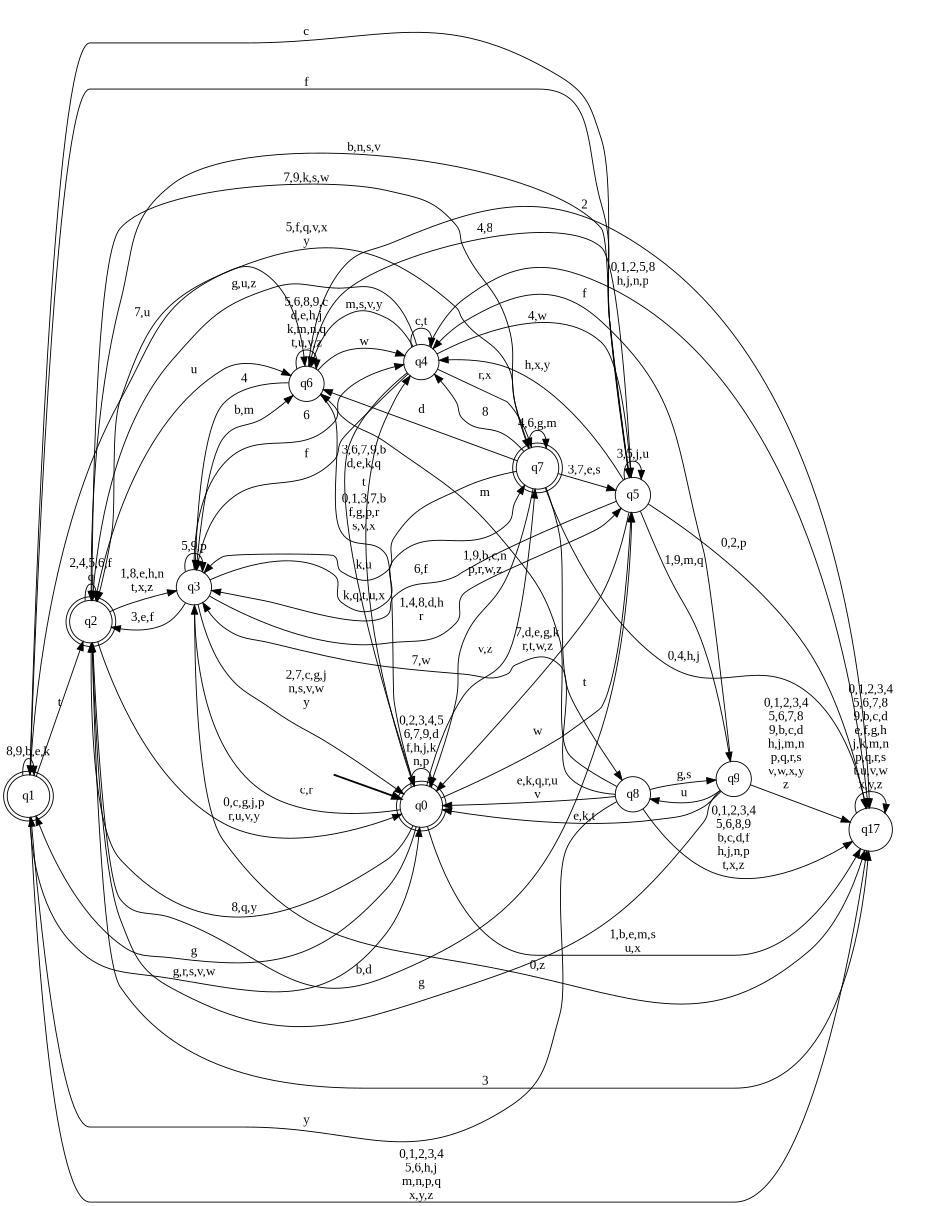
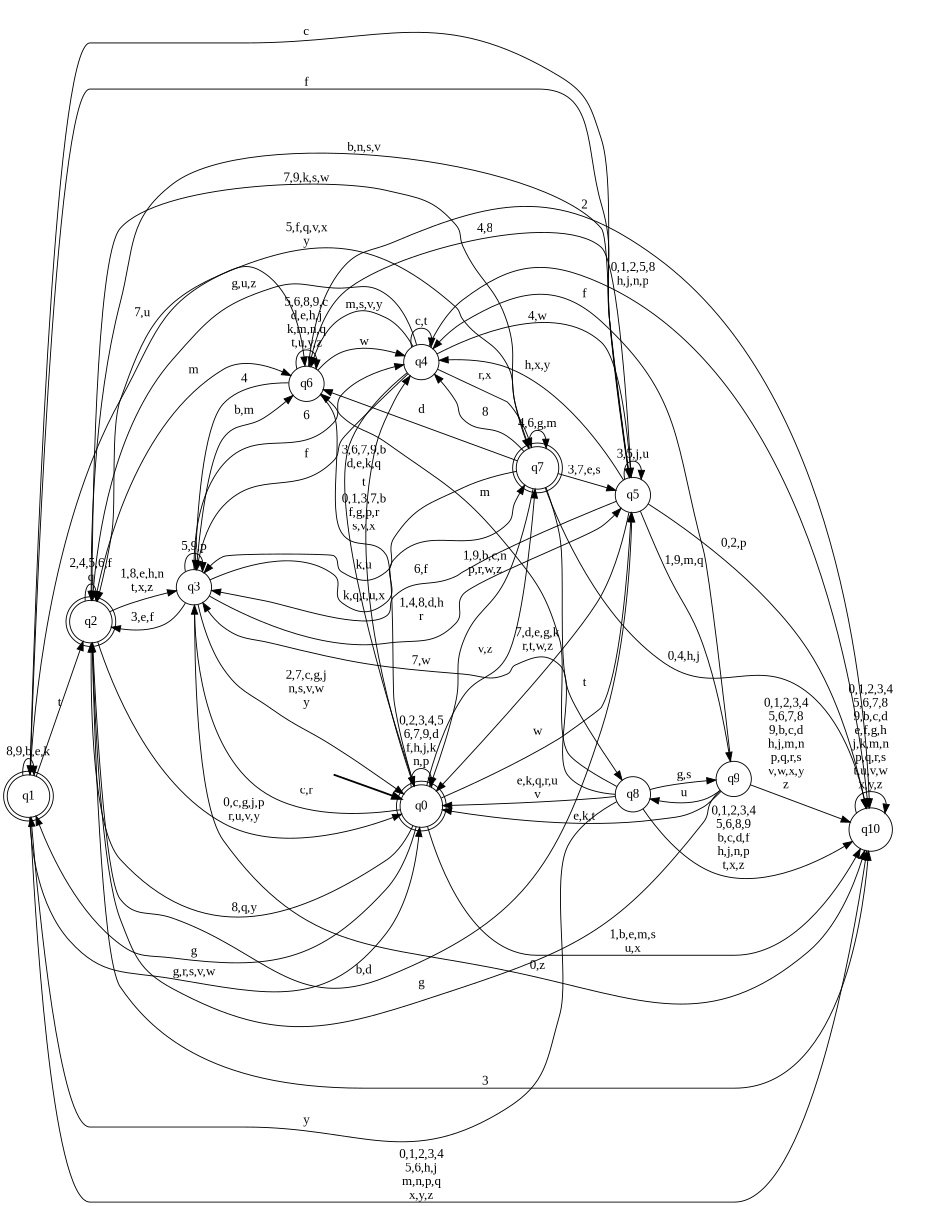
(194, 370) -> (194, 370)
(871, 830) -> (871, 830)
